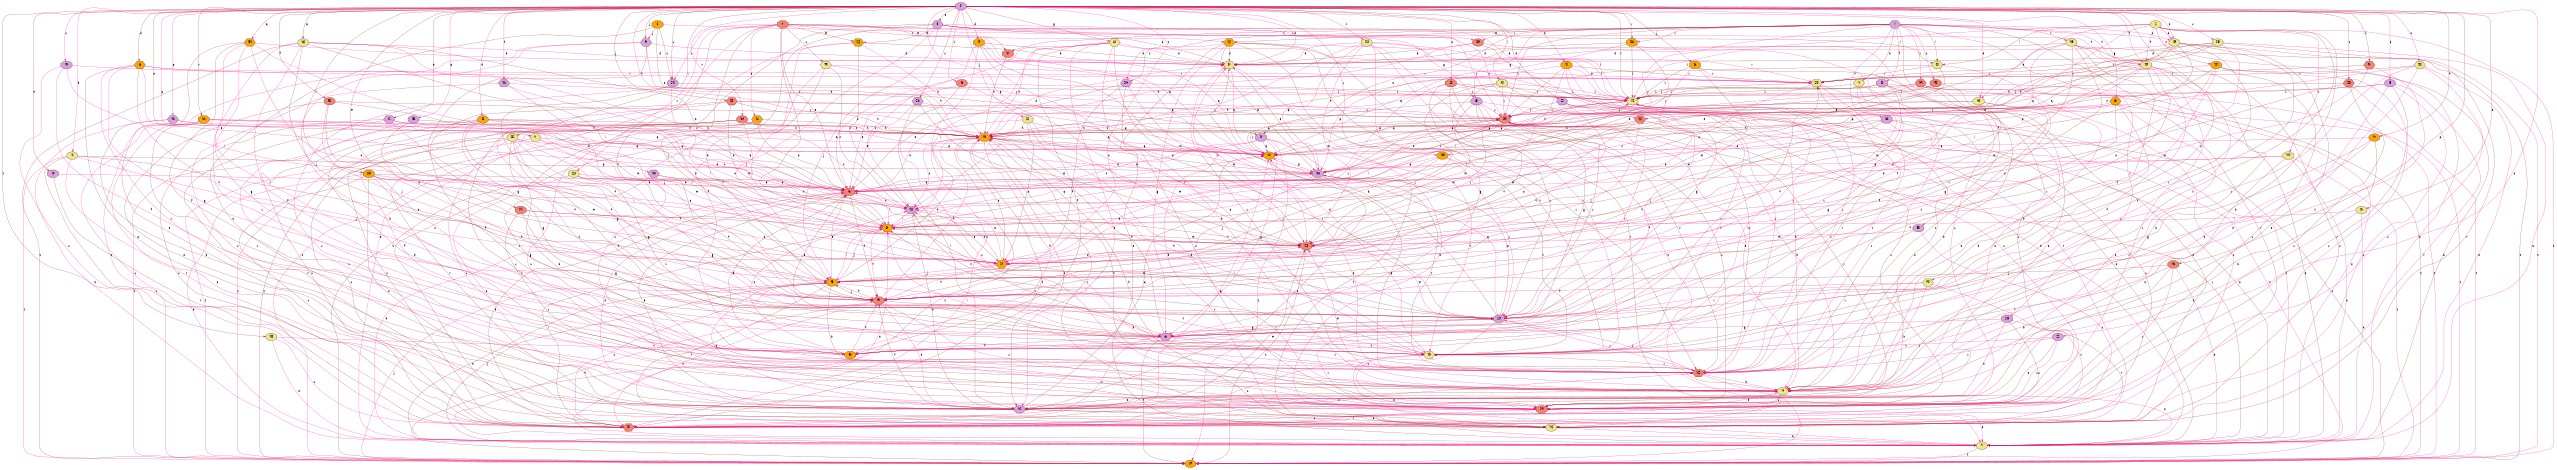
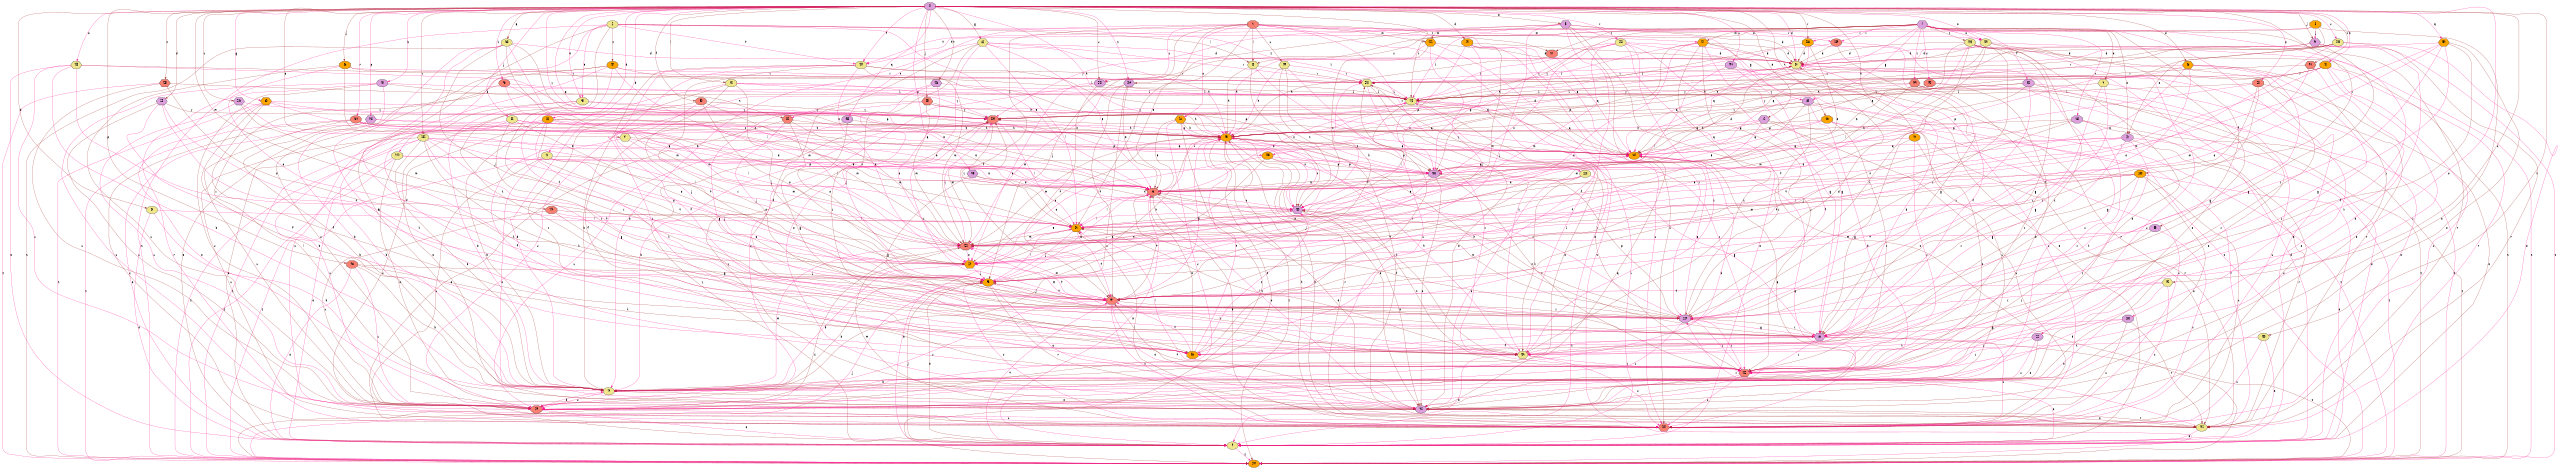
(53, 174) -> none
(2146, 403) -> (1470, 230)
